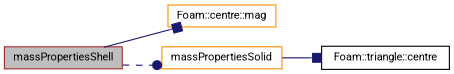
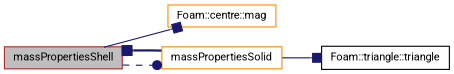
none -> (148, 50)
(385, 58) -> (385, 58)
